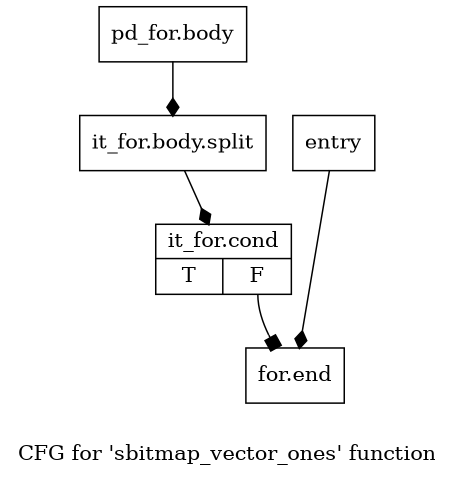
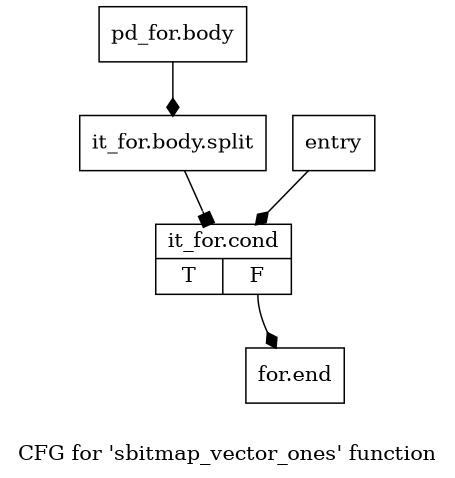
(193, 191) -> (193, 191)
(316, 250) -> (289, 191)
(261, 315) -> (261, 315)
